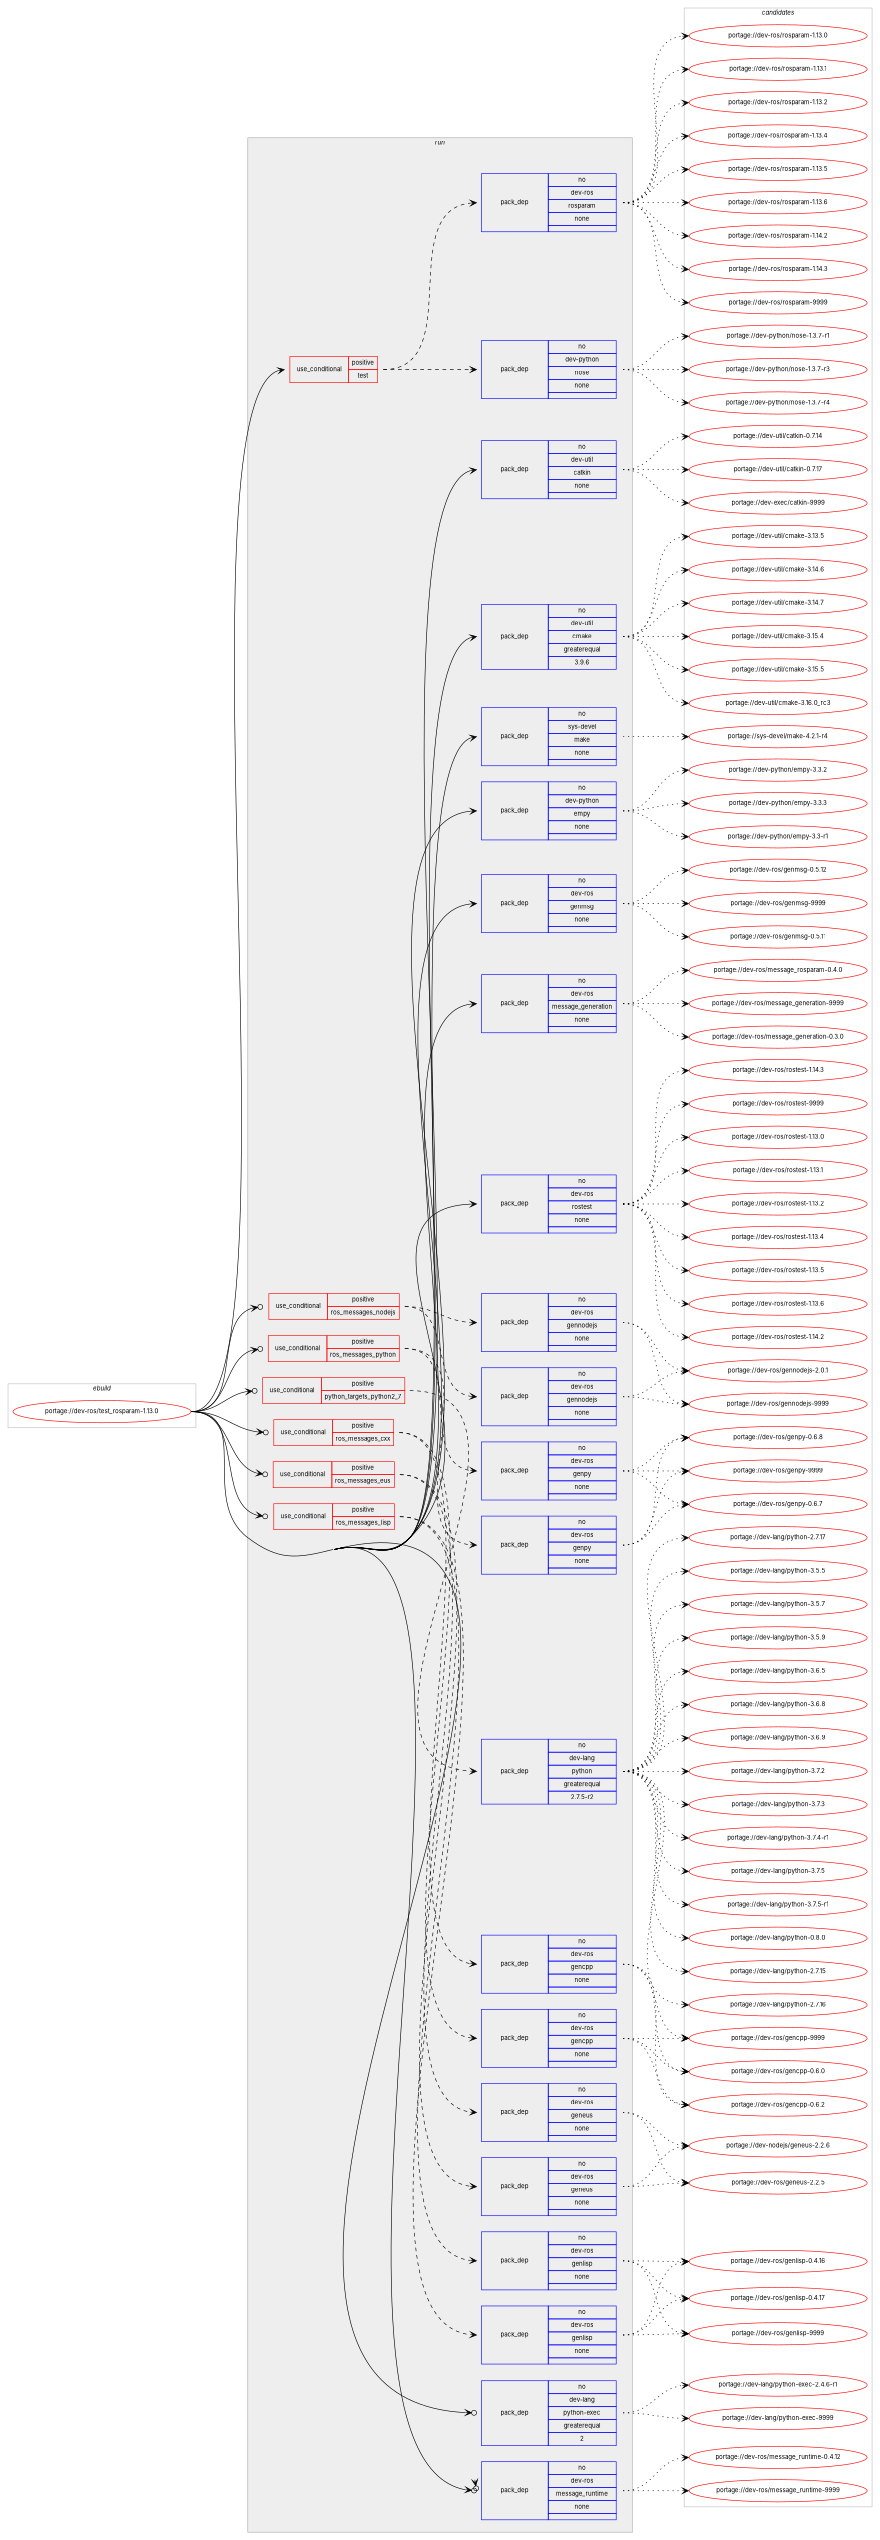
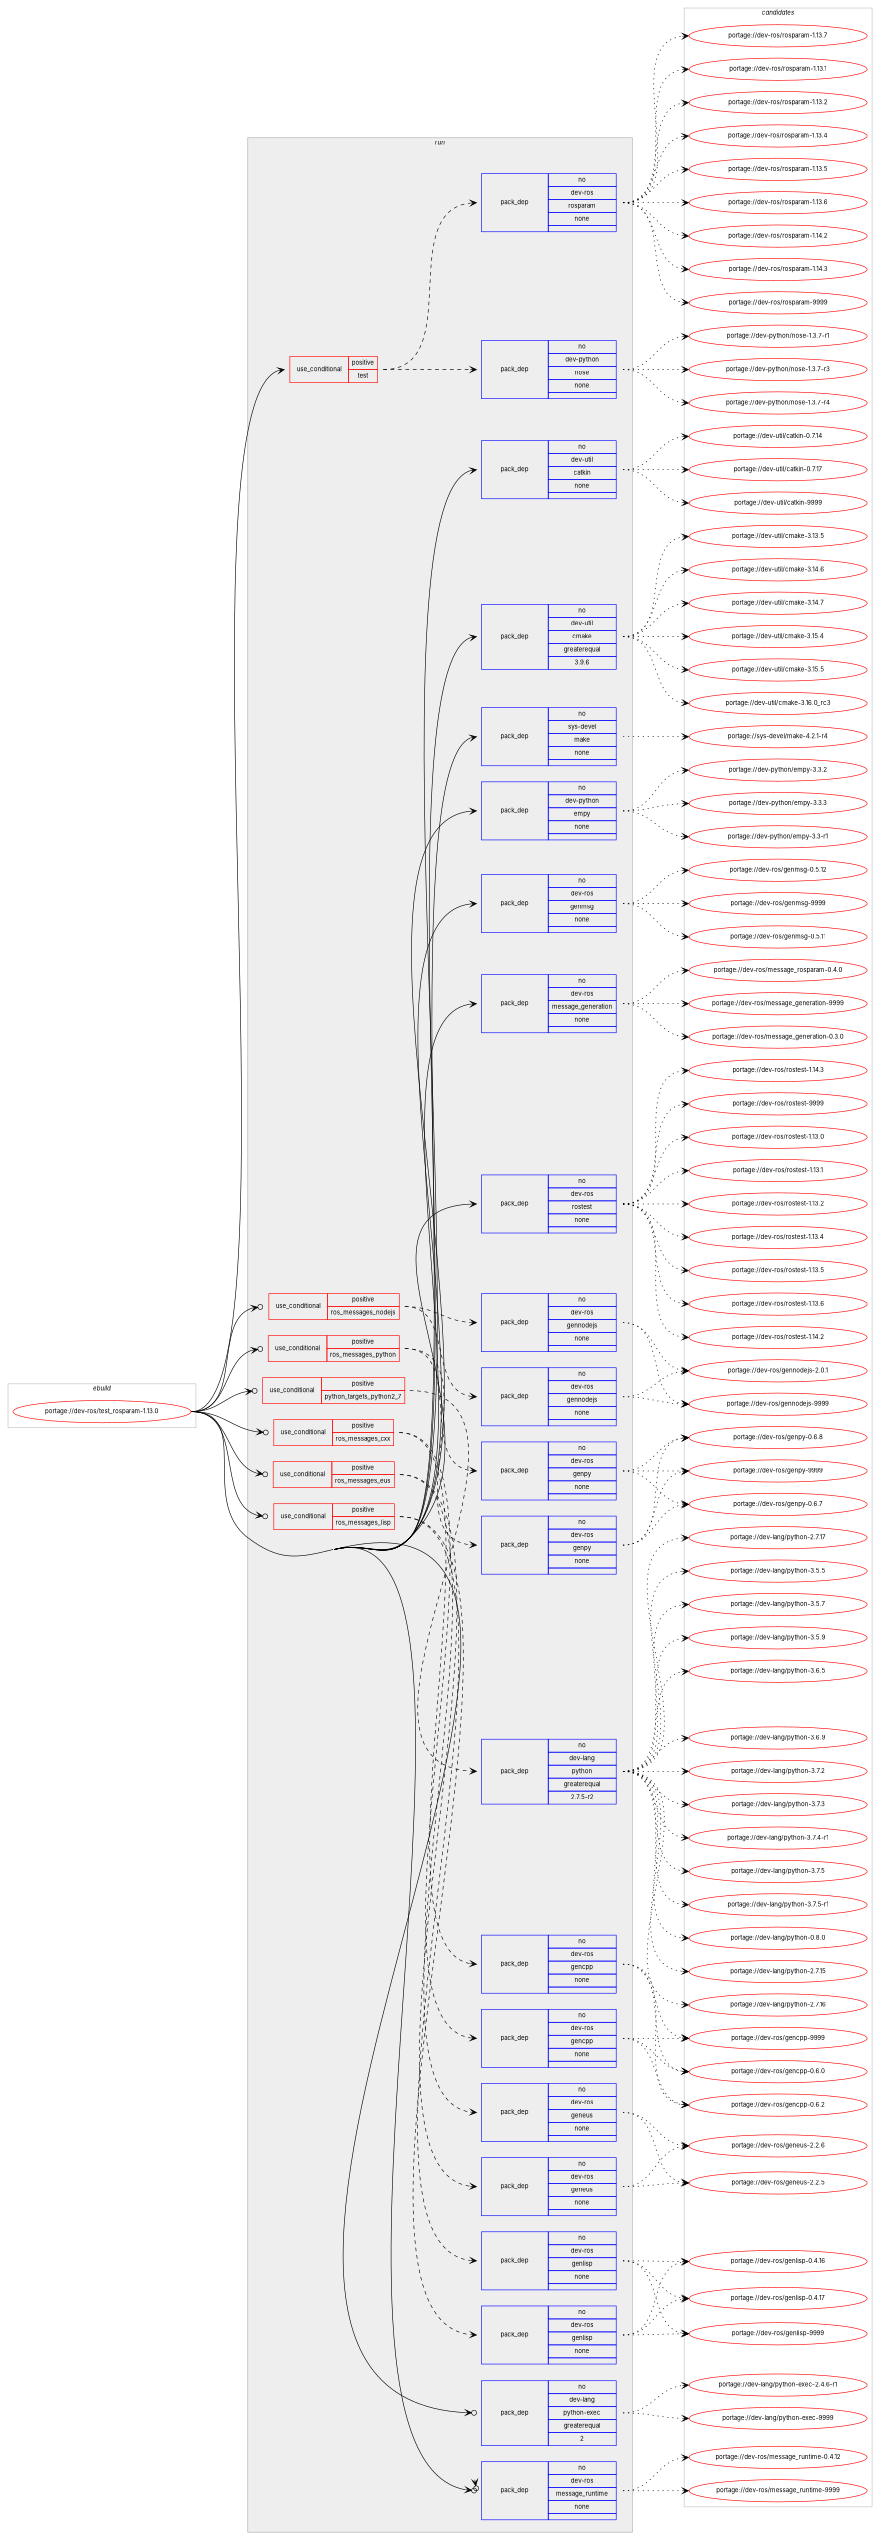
(778, 36) -> (778, 36)
(778, 503) -> (778, 503)
(778, 1705) -> none
(778, 2146) -> (778, 2146)
